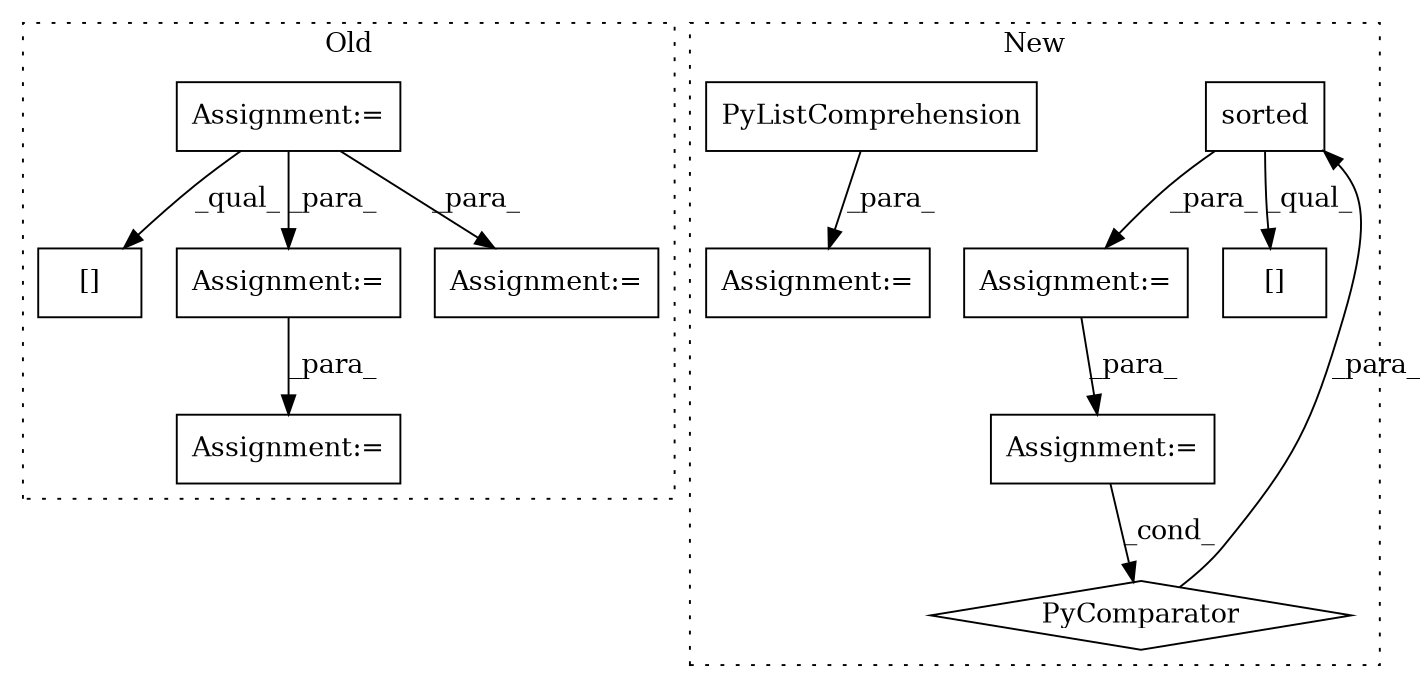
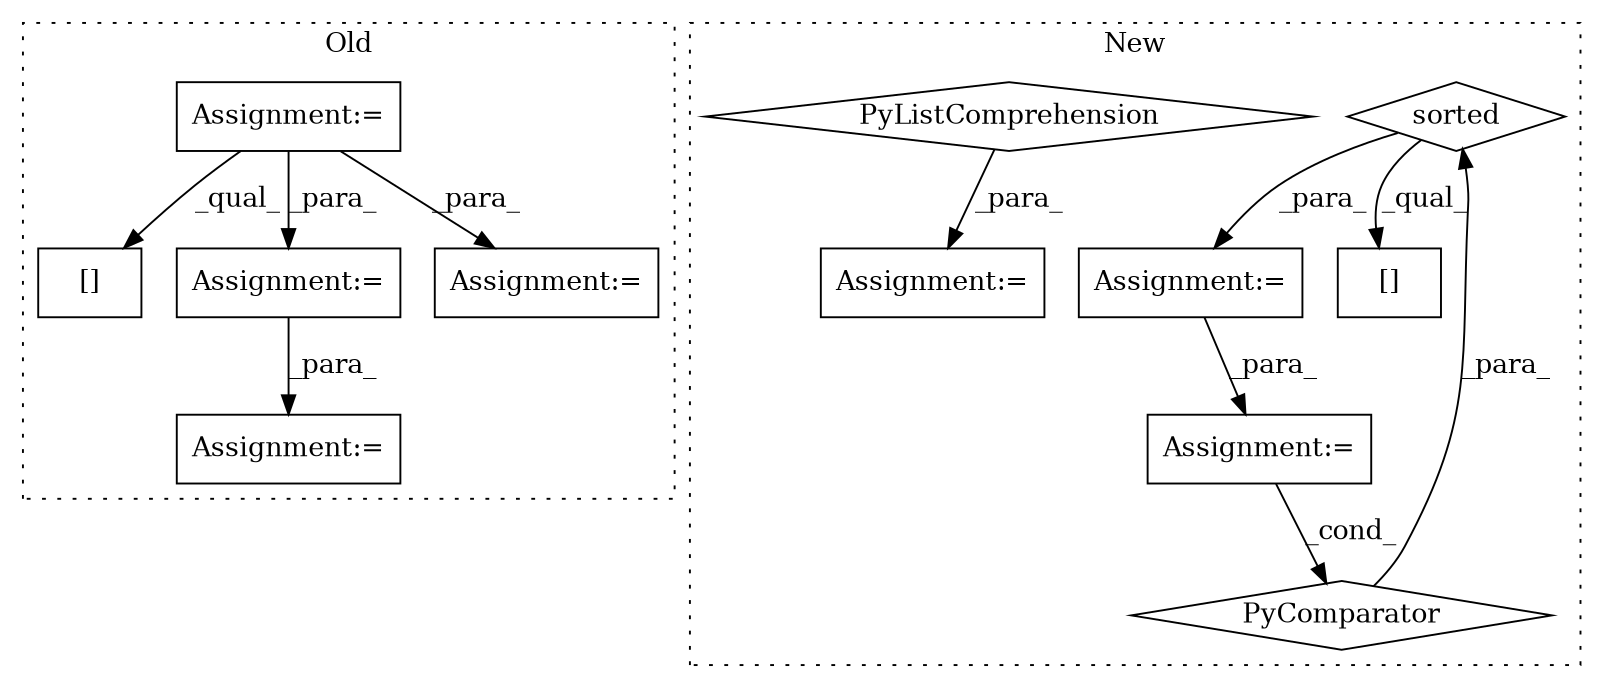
(871, 117) -> (1009, 117)
(1265, 117) -> (1456, 117)
